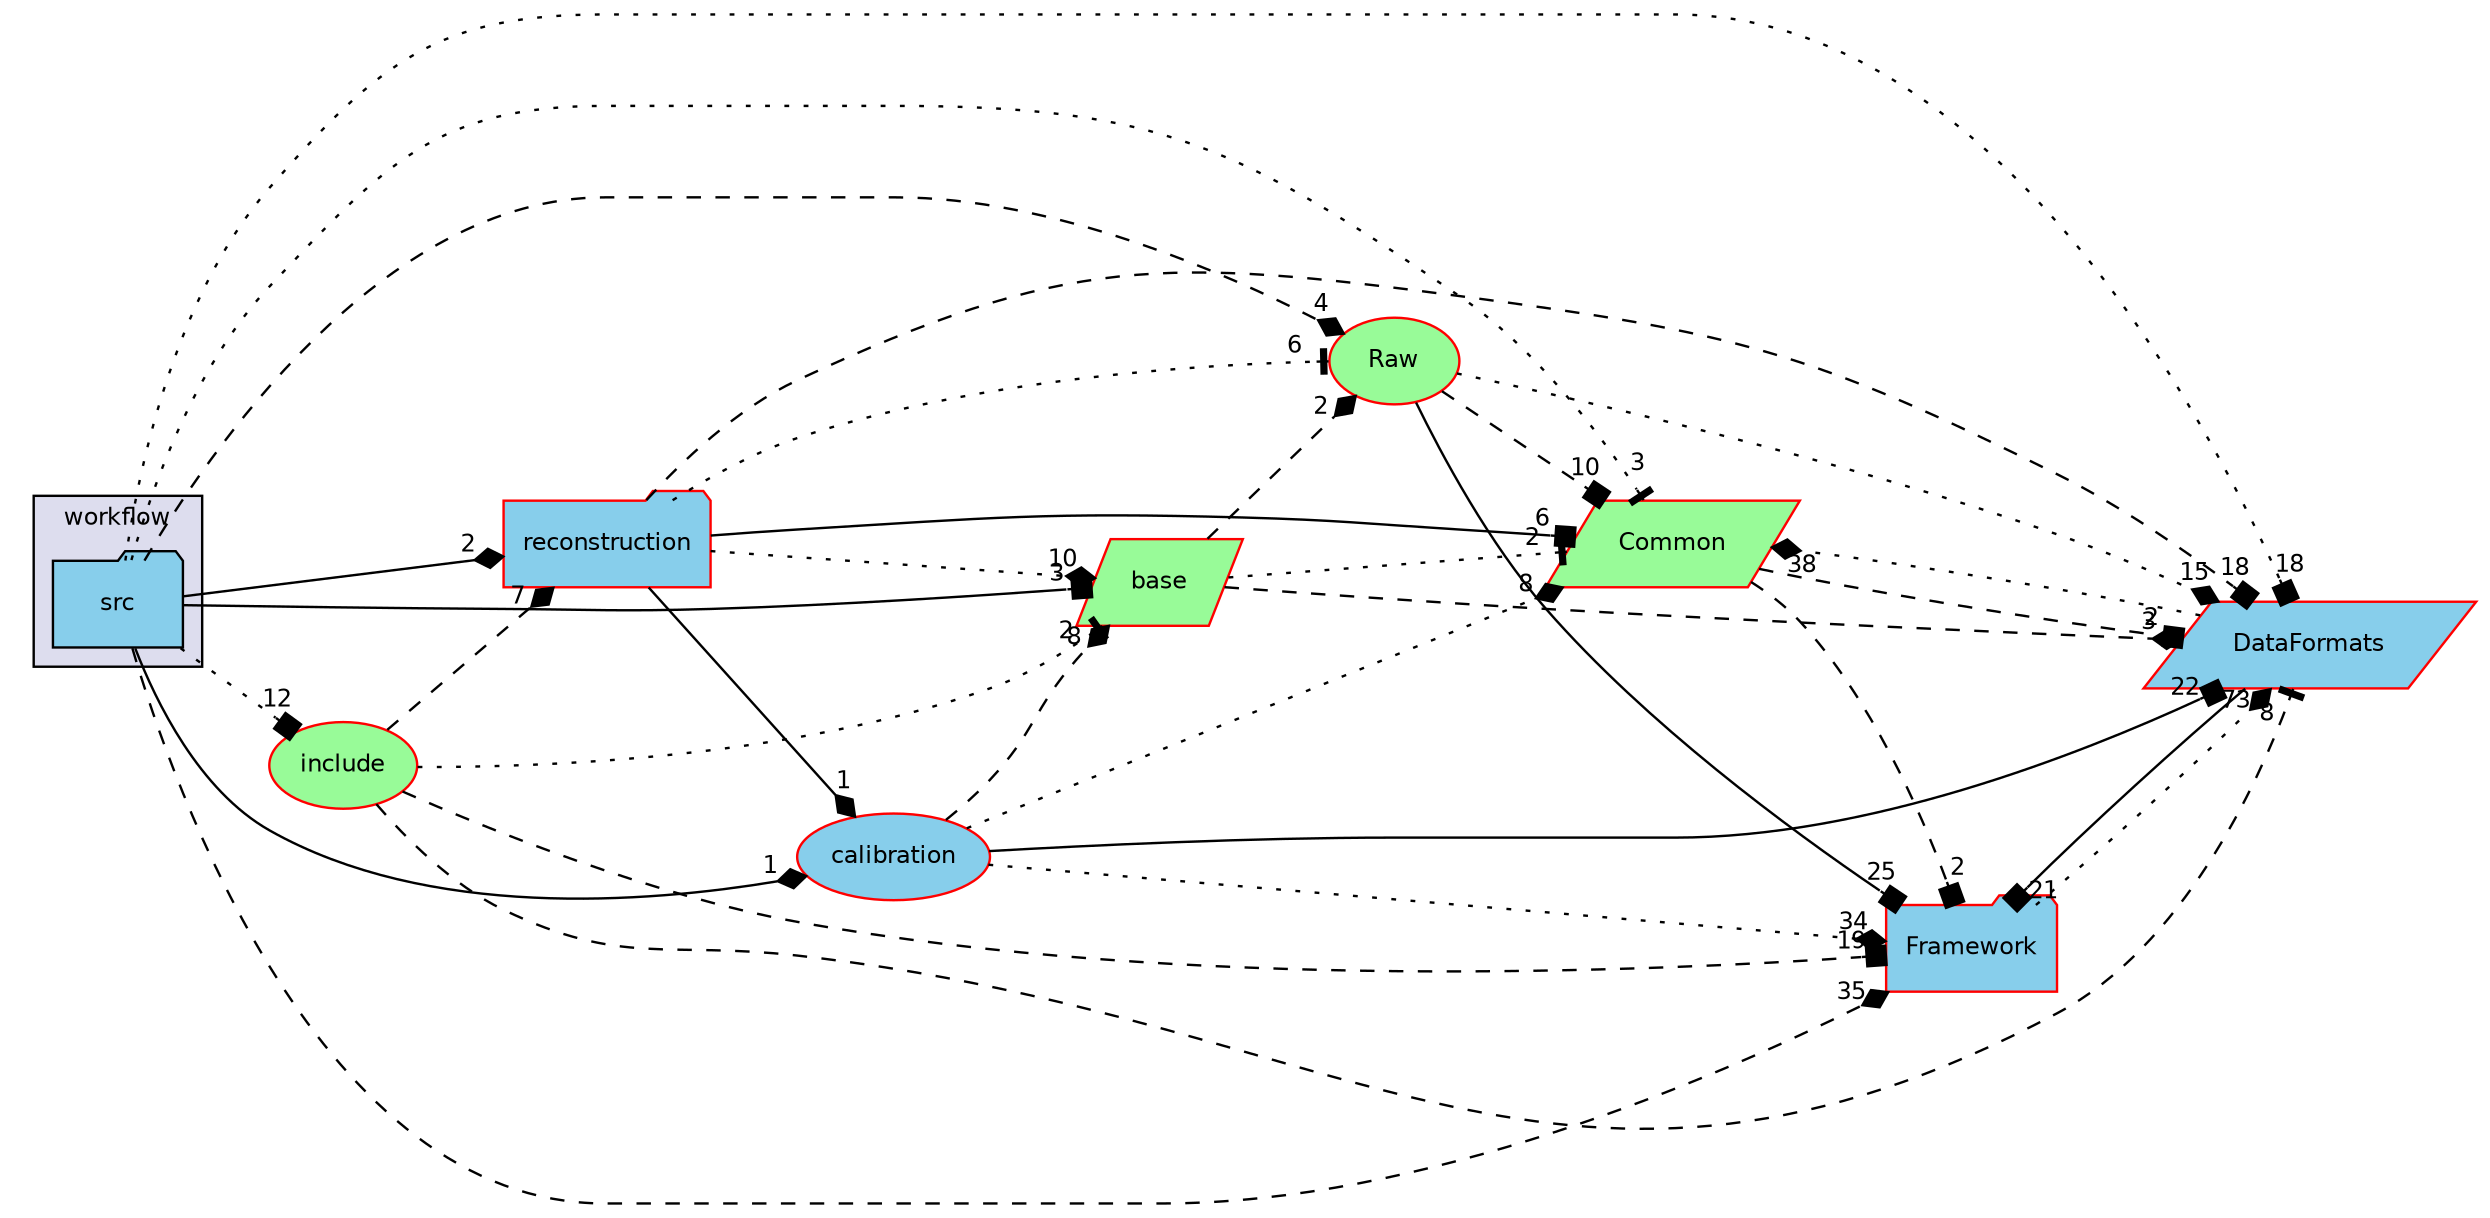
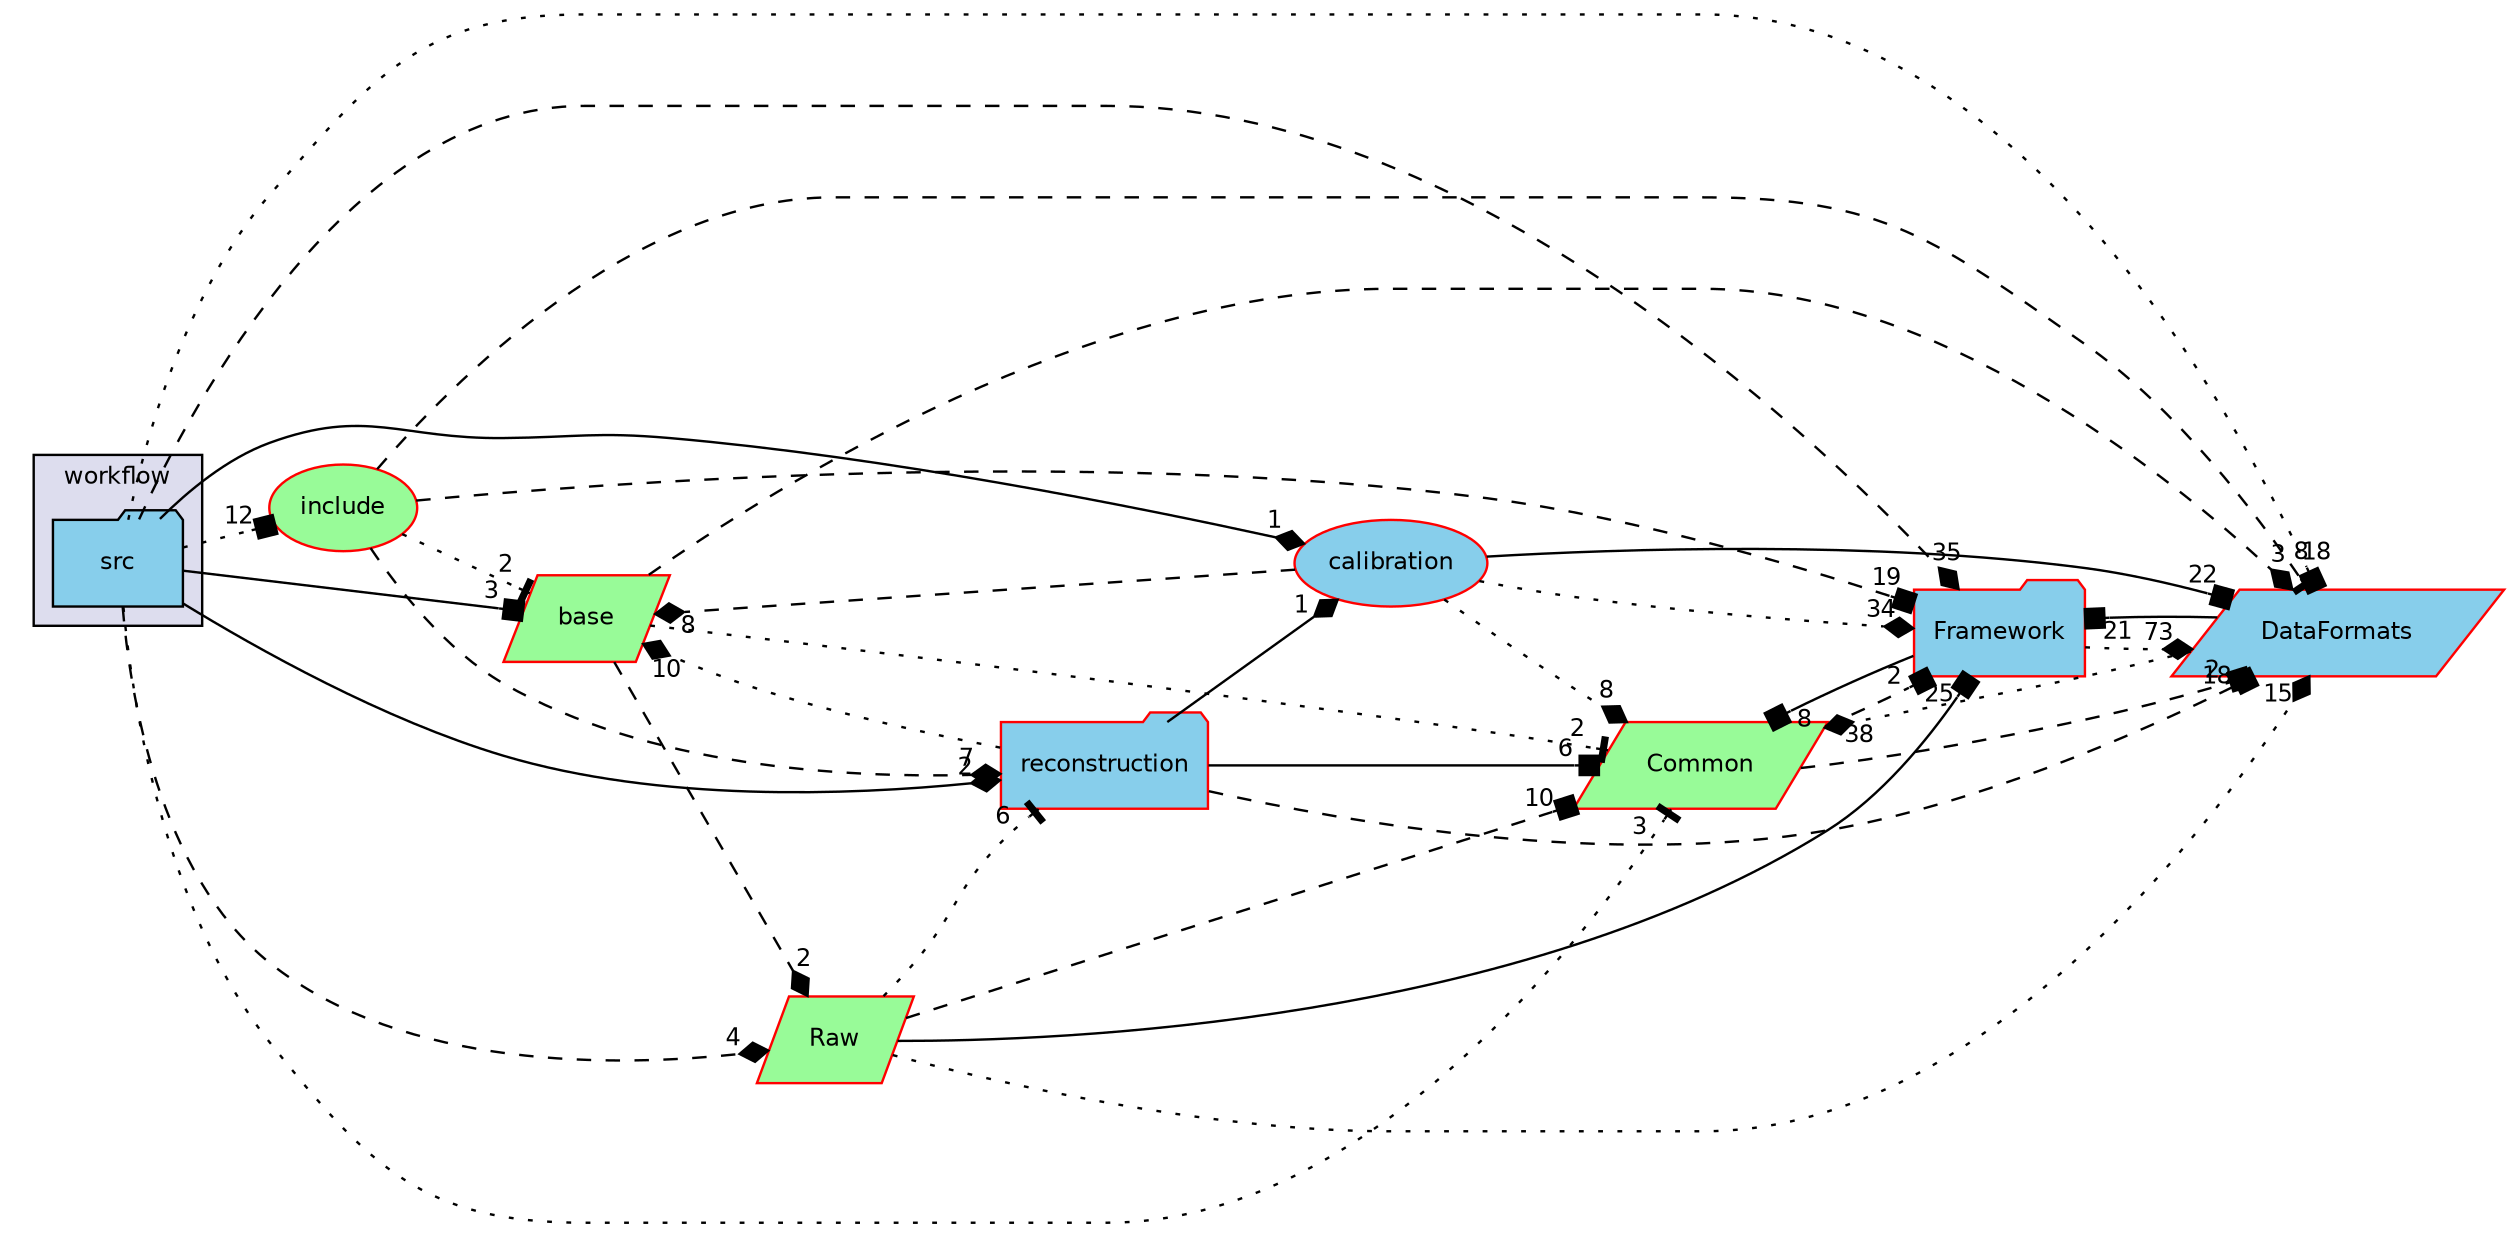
(1394, 361) -> (835, 1040)
(985, 393) -> (954, 905)
none -> (1852, 682)
